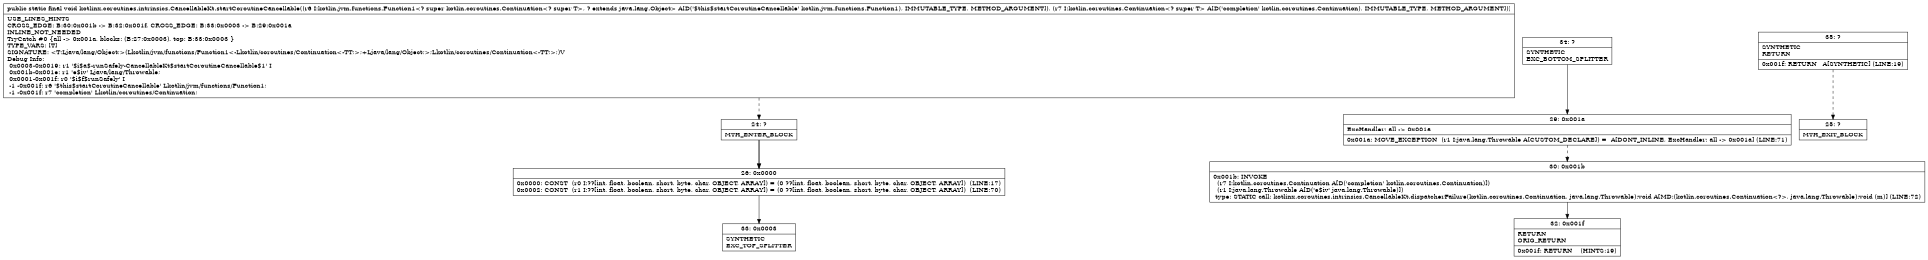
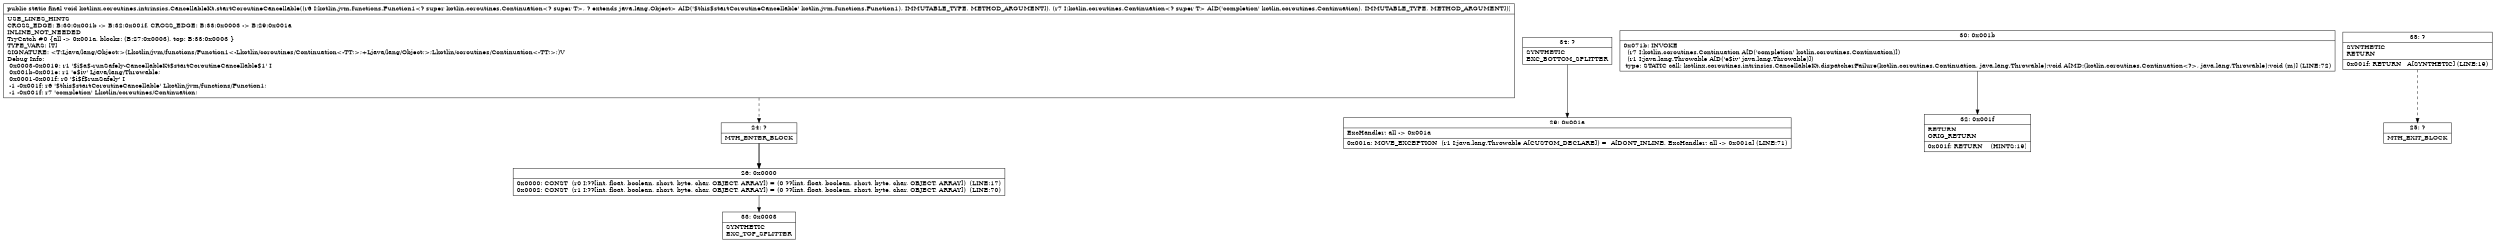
(1567, 151) -> none
(1243, 177) -> (1653, 46)
